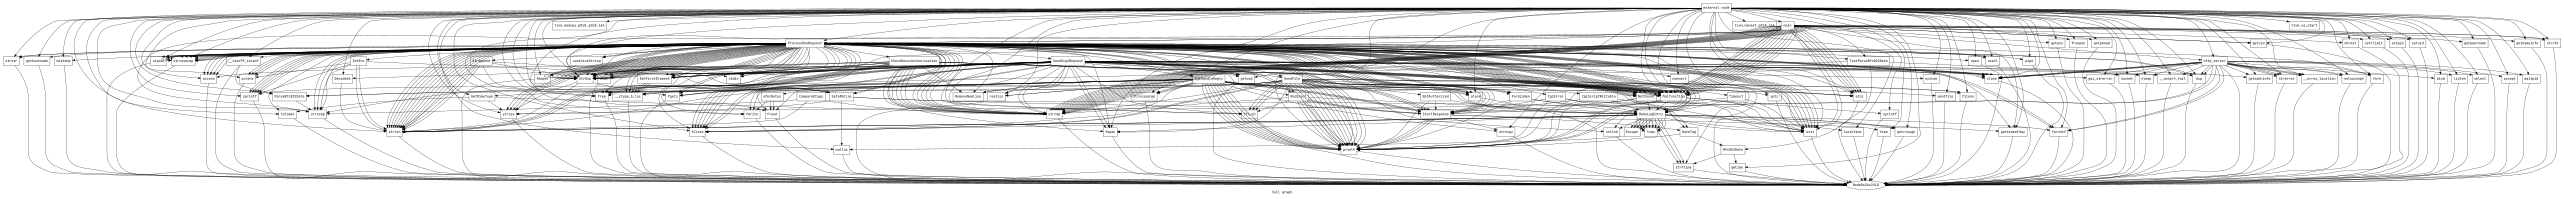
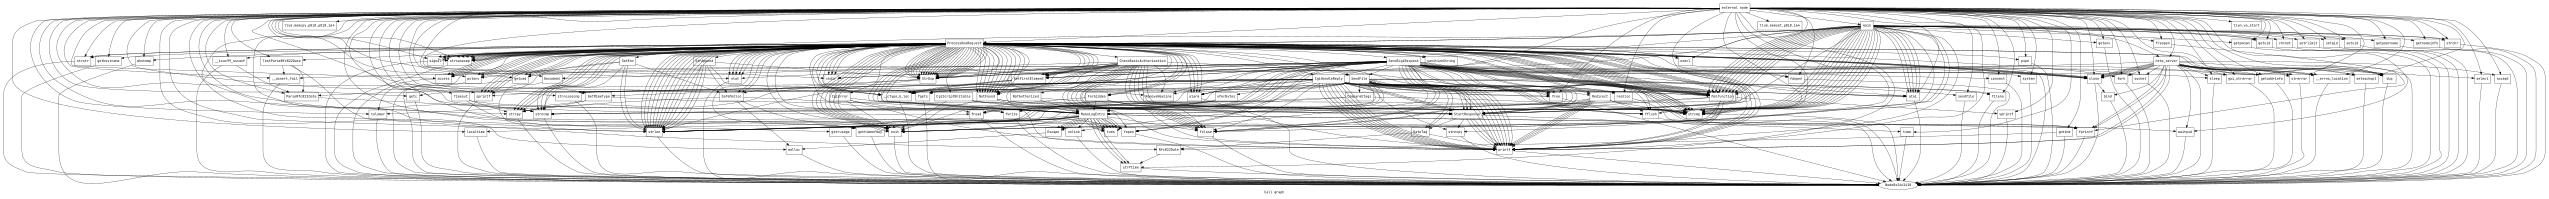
(2100, 10) -> (2100, 87)
(1975, 61) -> none
(564, 70) -> (1603, 72)
(2460, 79) -> none
none -> (1640, 121)
(1735, 158) -> (1576, 143)
